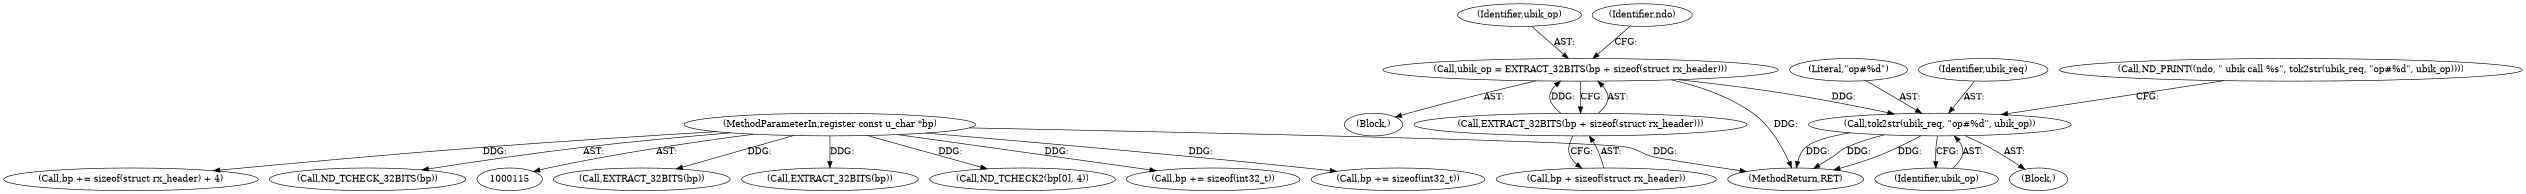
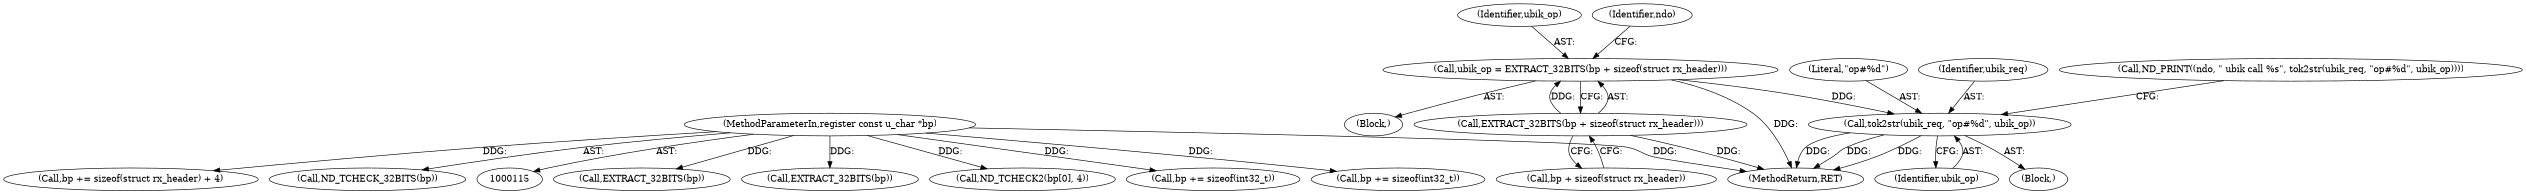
none -> (1694, 150)
(1613, 152) -> (1613, 152)
